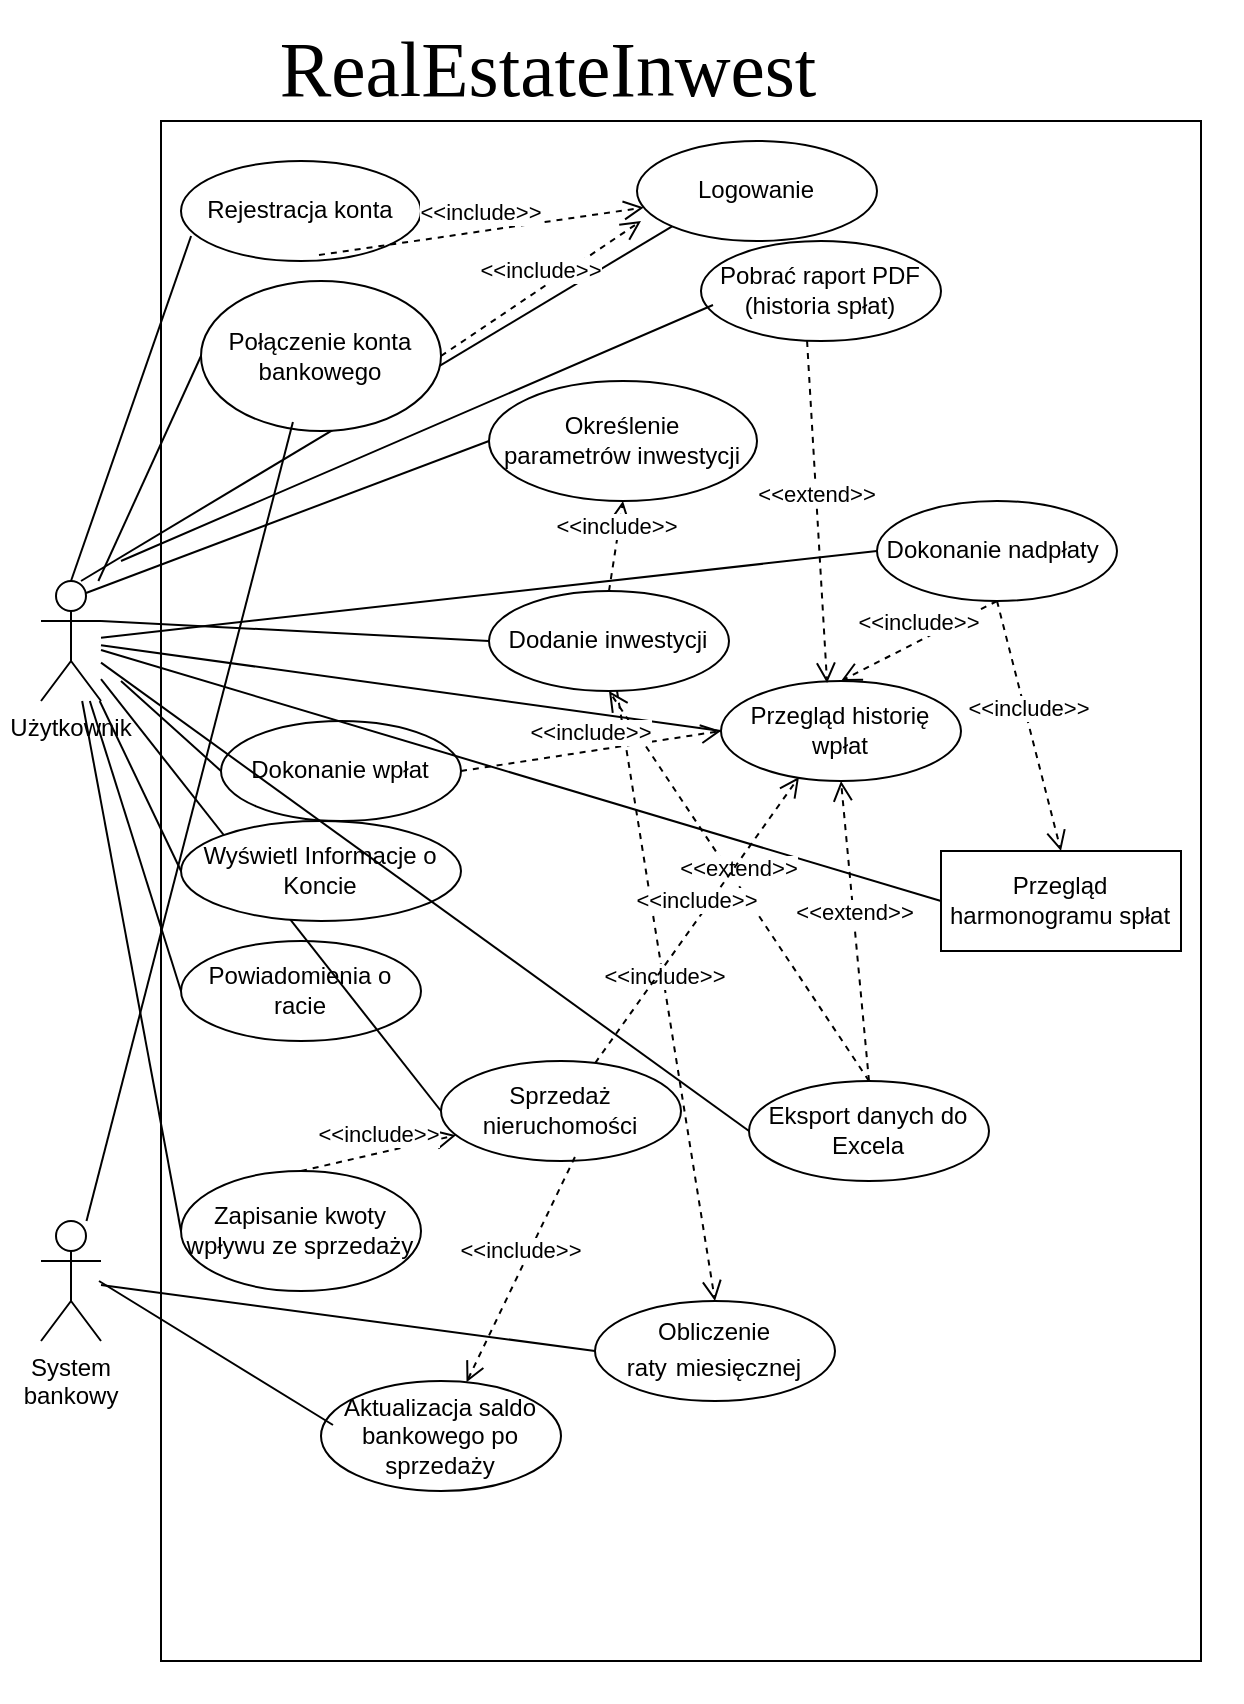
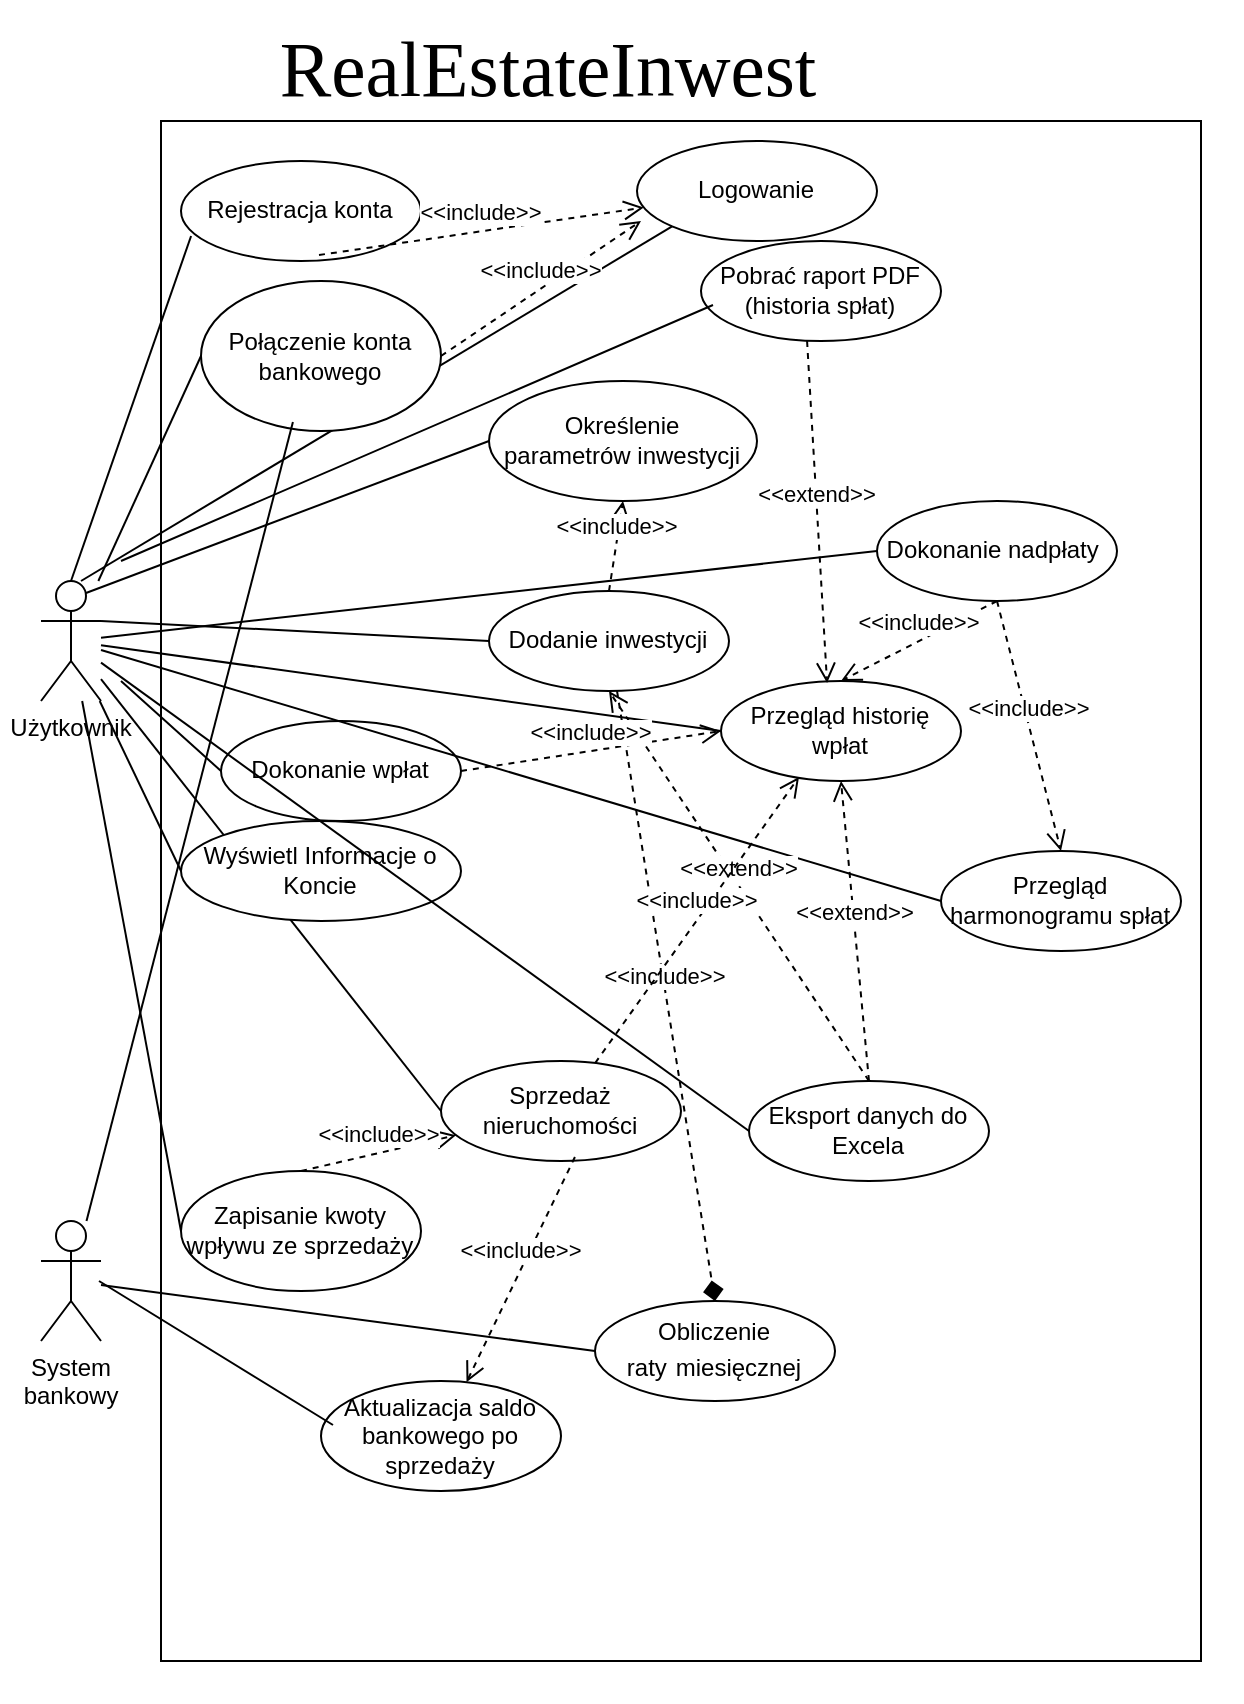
(124, 811) -> none
(1061, 901) -> (1061, 901)
(301, 991) -> none
(713, 1288) -> (712, 1280)
